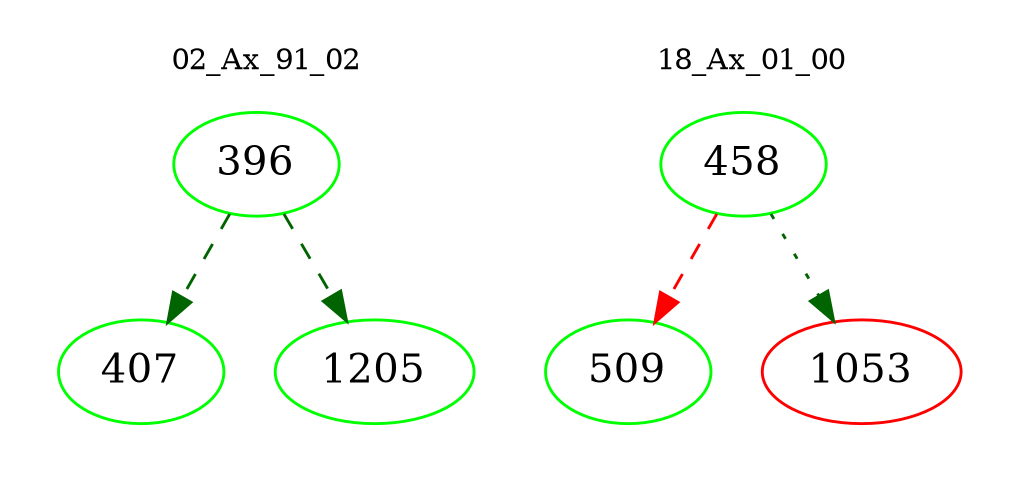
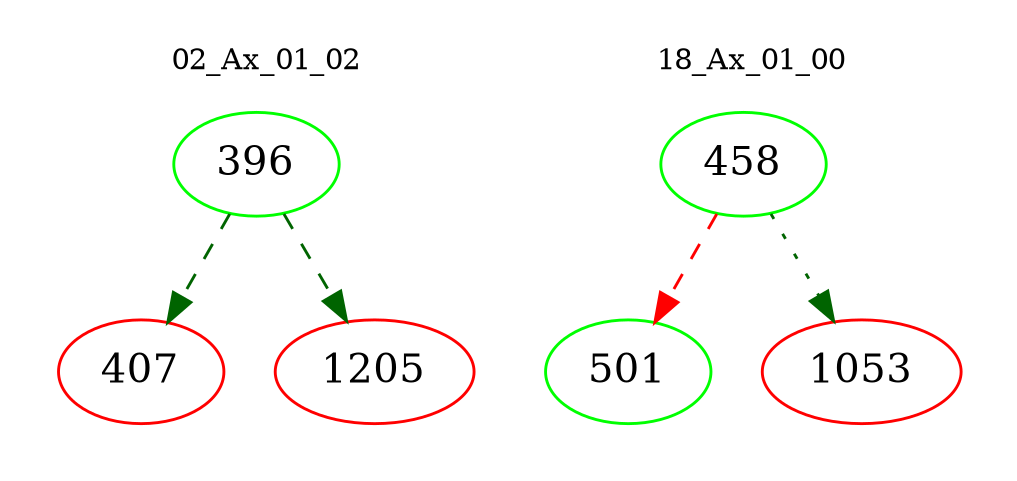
(267, 62) -> (267, 62)
(141, 372) -> (141, 372)
(375, 372) -> (375, 372)
(628, 372) -> (628, 372)
